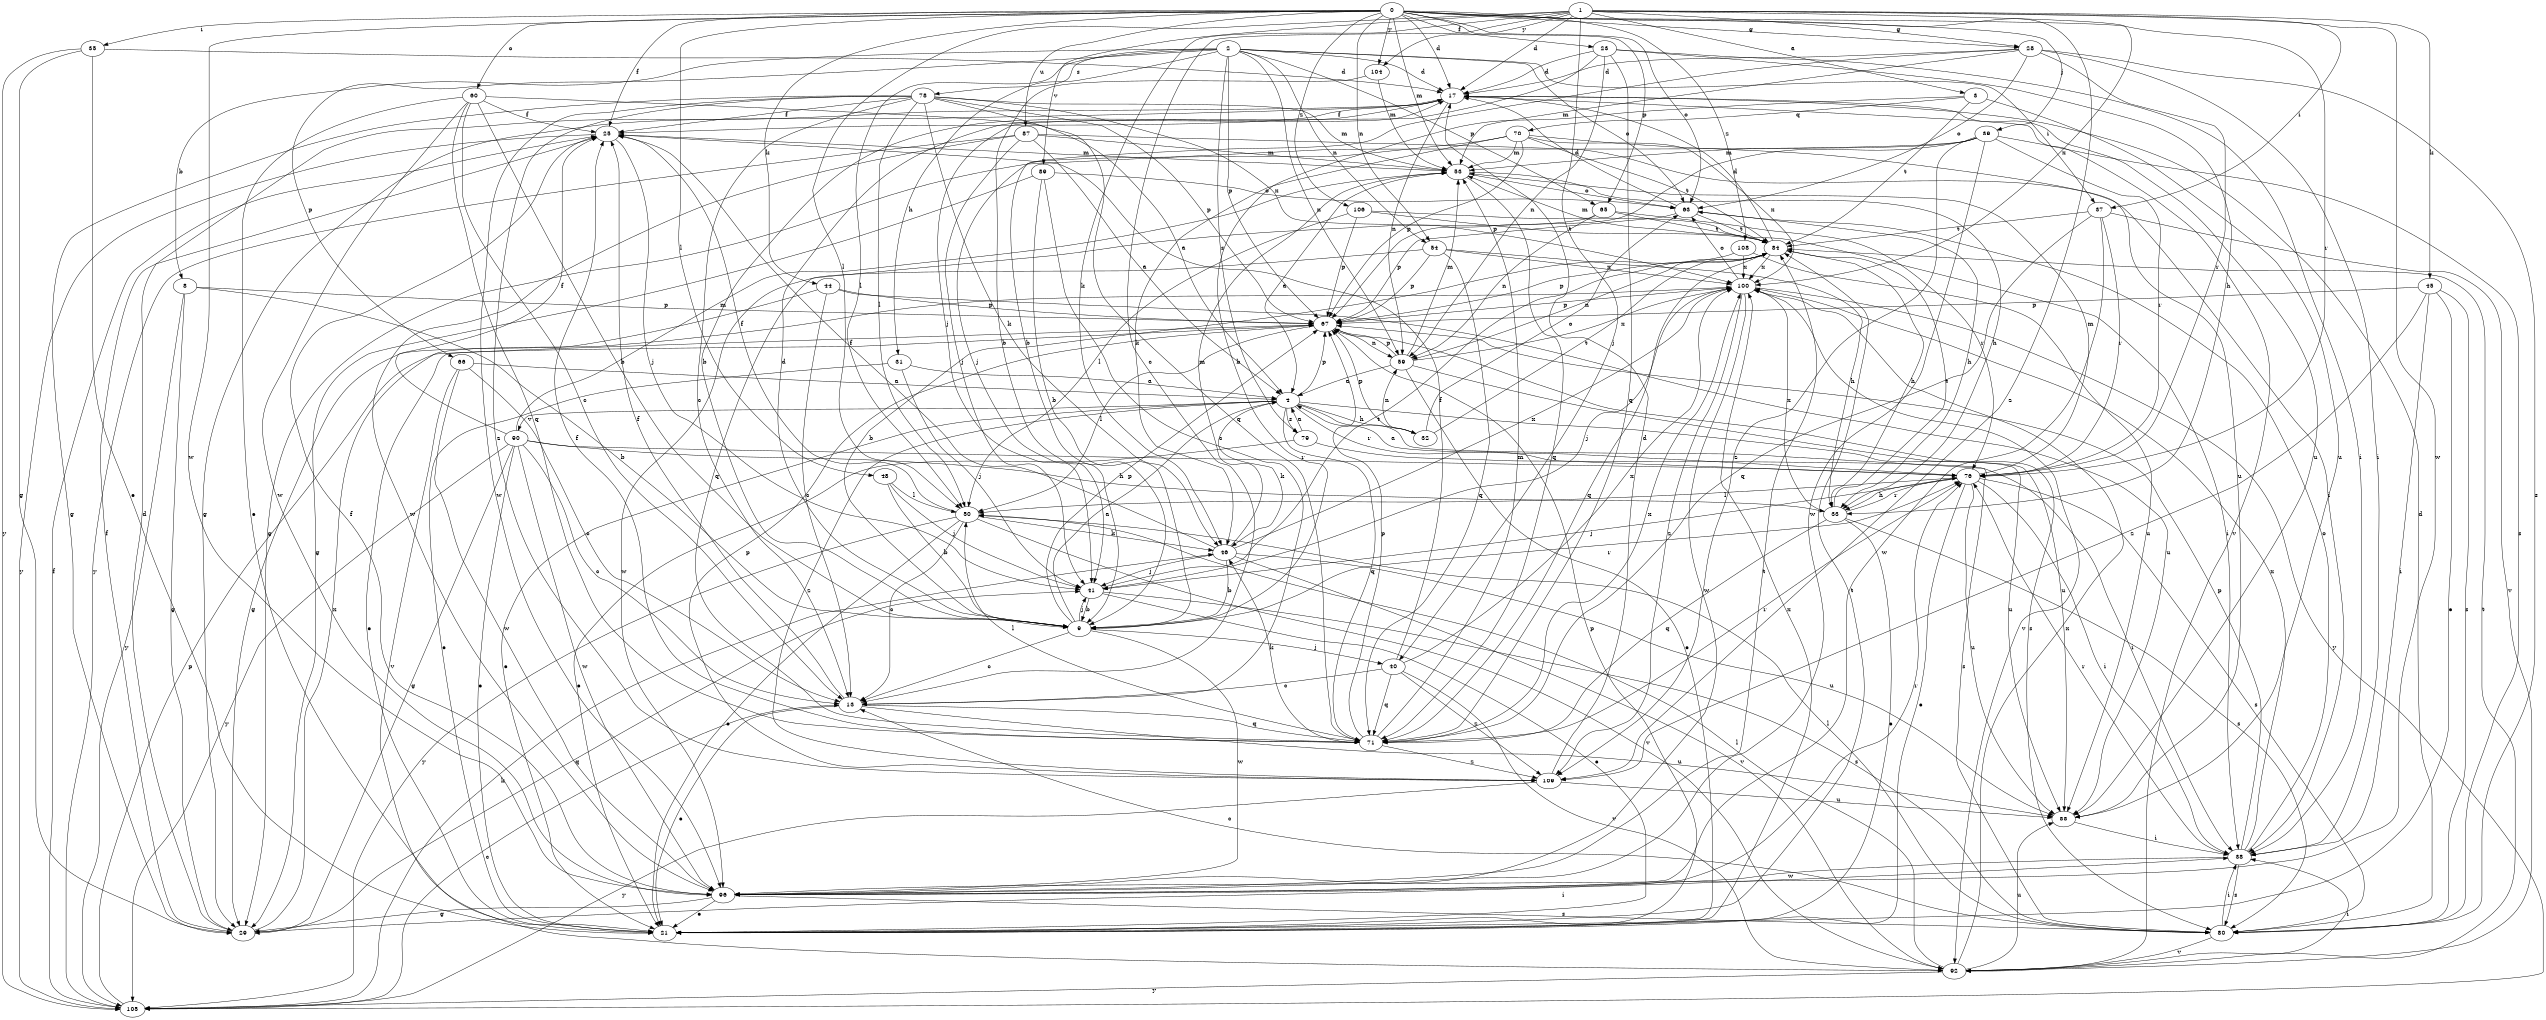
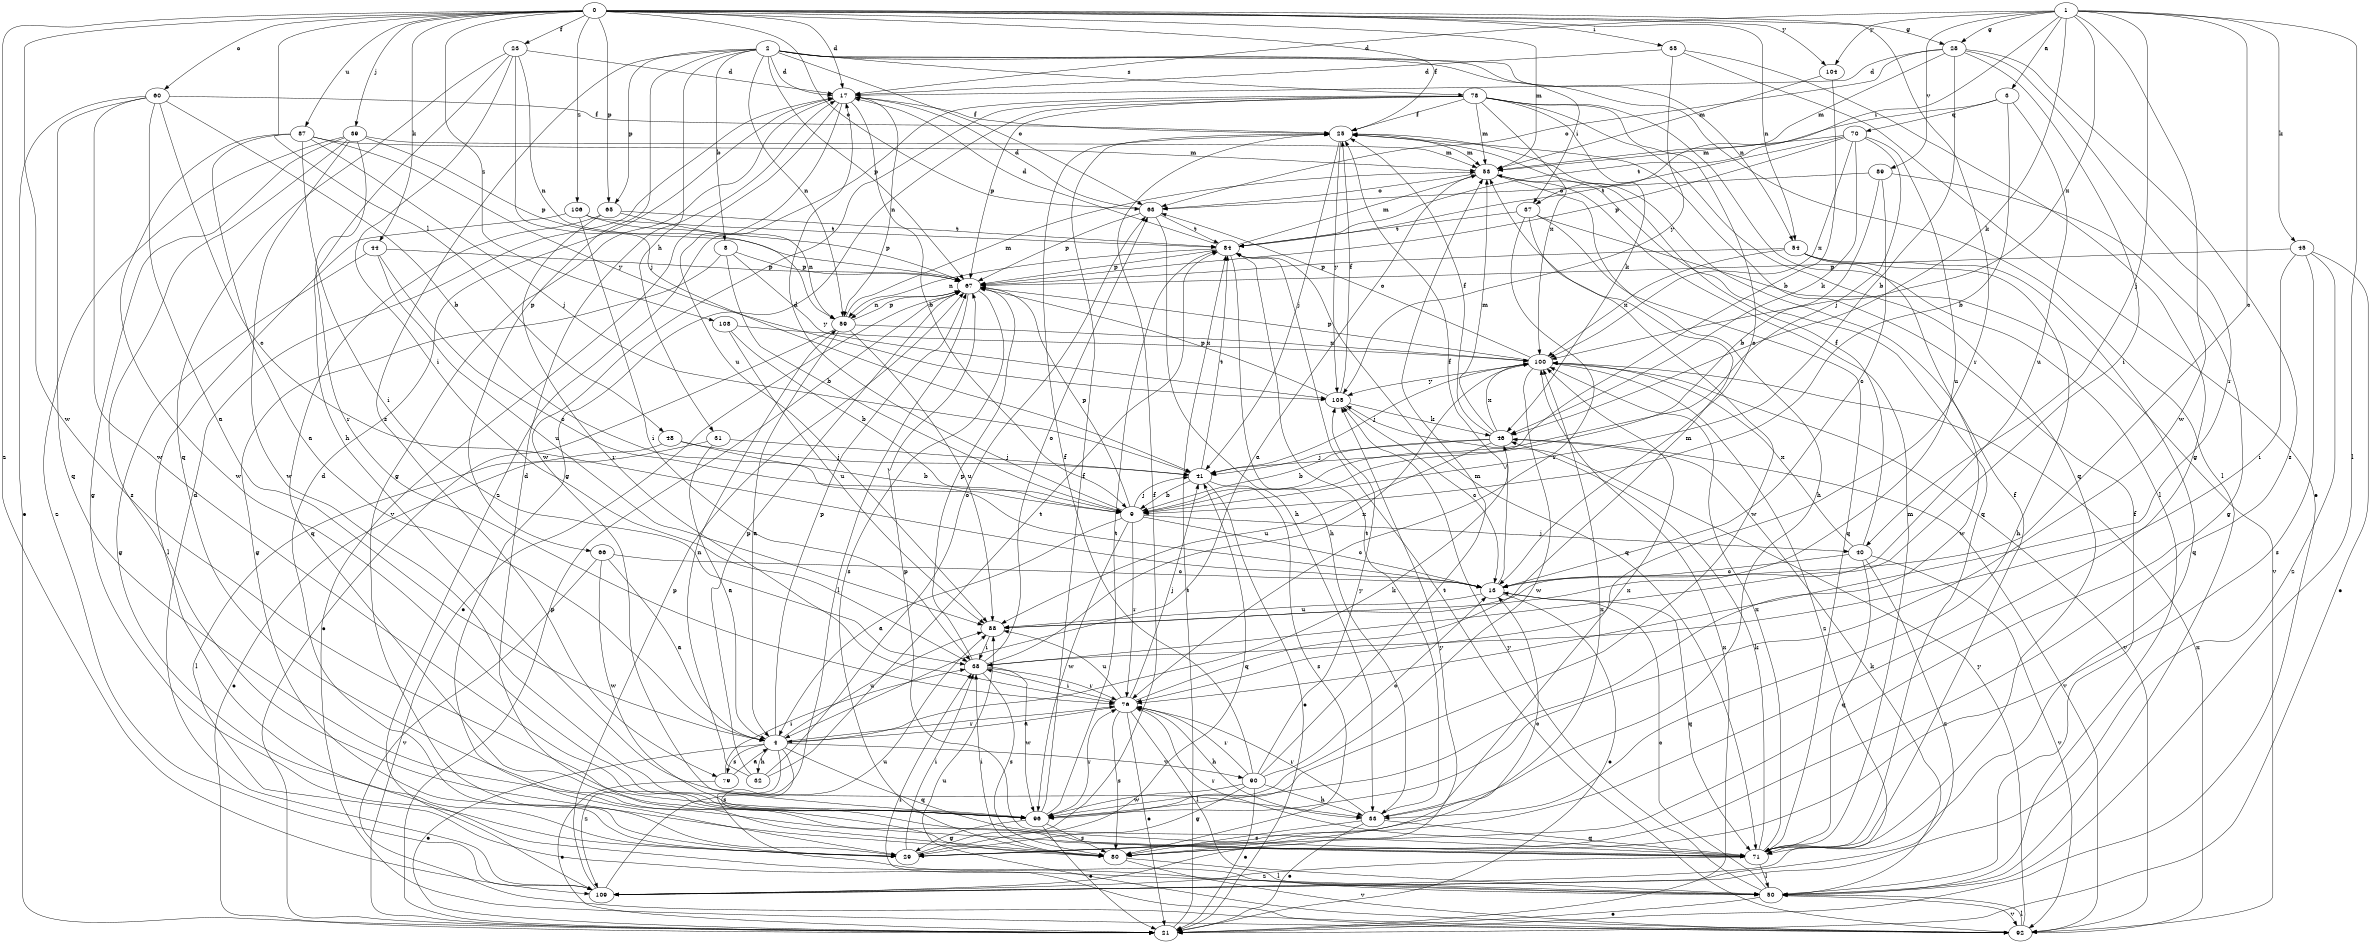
(1761, 265) -> none
